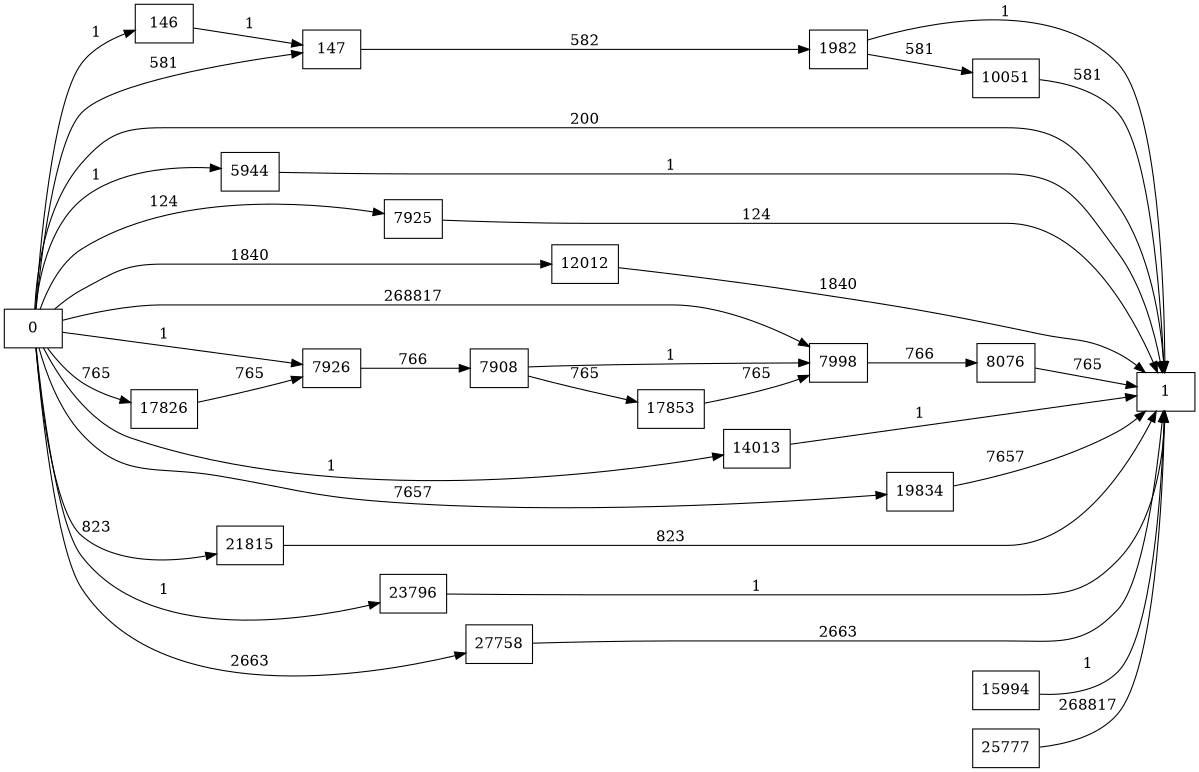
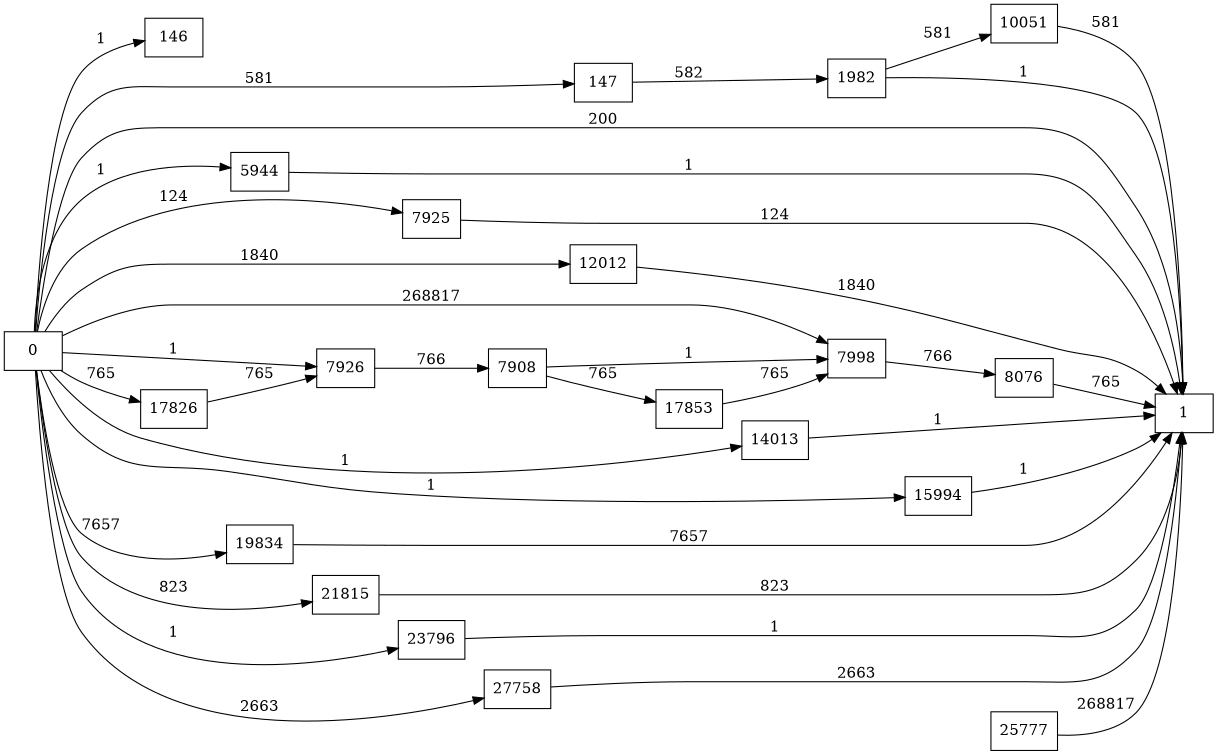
(242, 36) -> none
none -> (445, 496)
